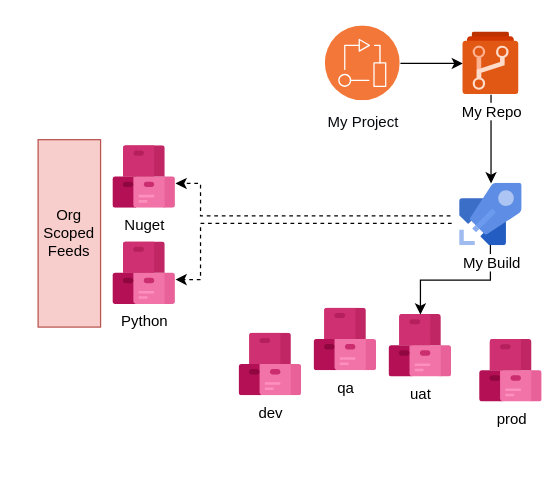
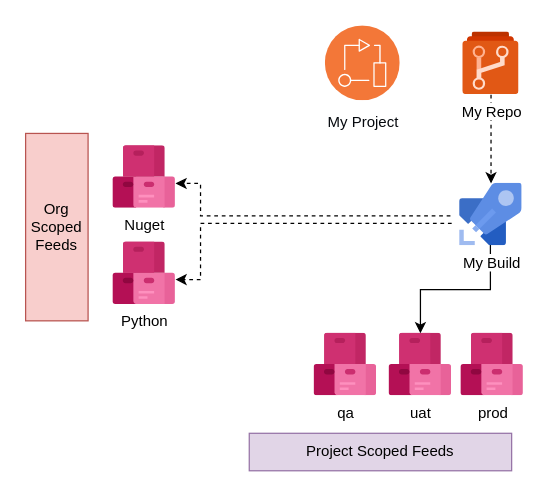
(428, 63) -> none
(491, 147) -> (491, 147)
(69, 233) -> (57, 227)
(346, 339) -> (346, 364)
(421, 346) -> (421, 364)
(271, 364) -> none
(511, 371) -> (493, 364)
none -> (381, 452)
